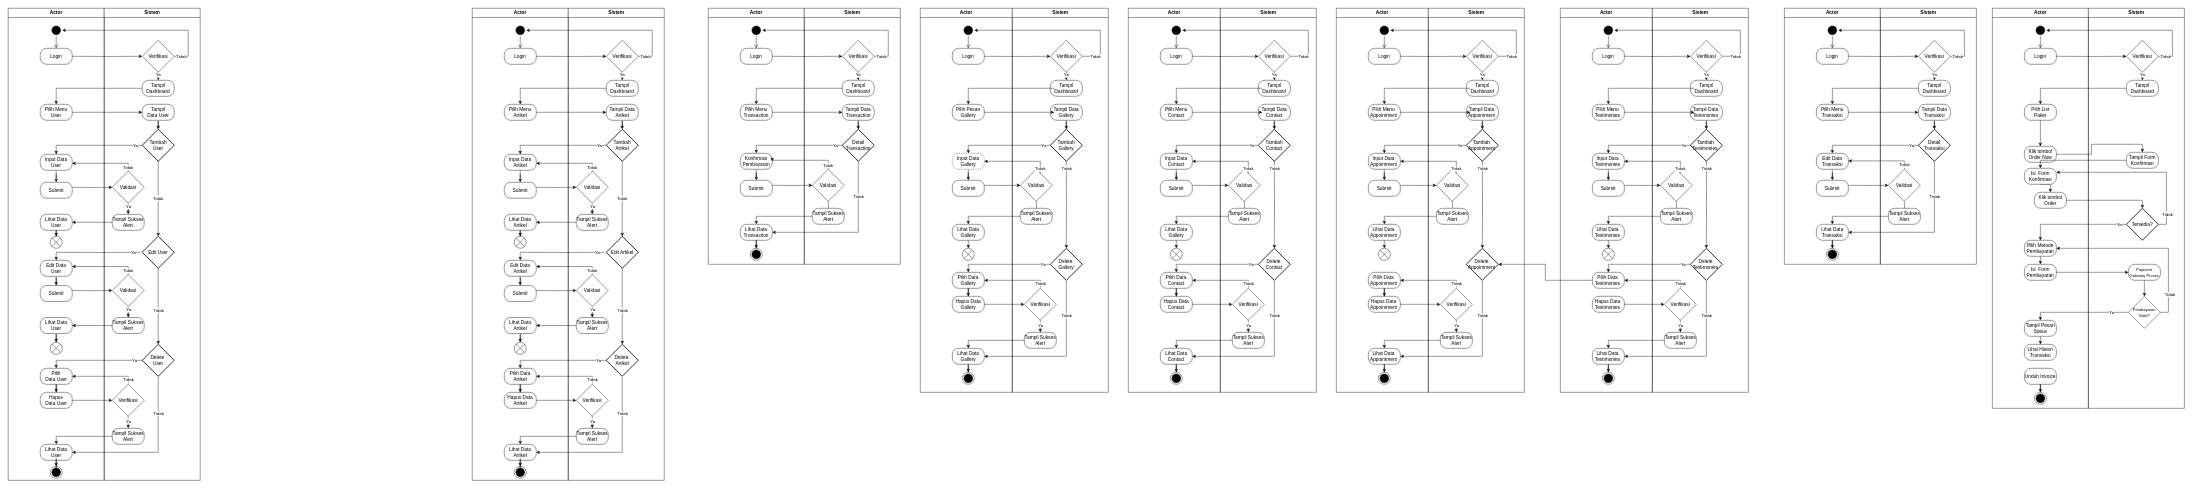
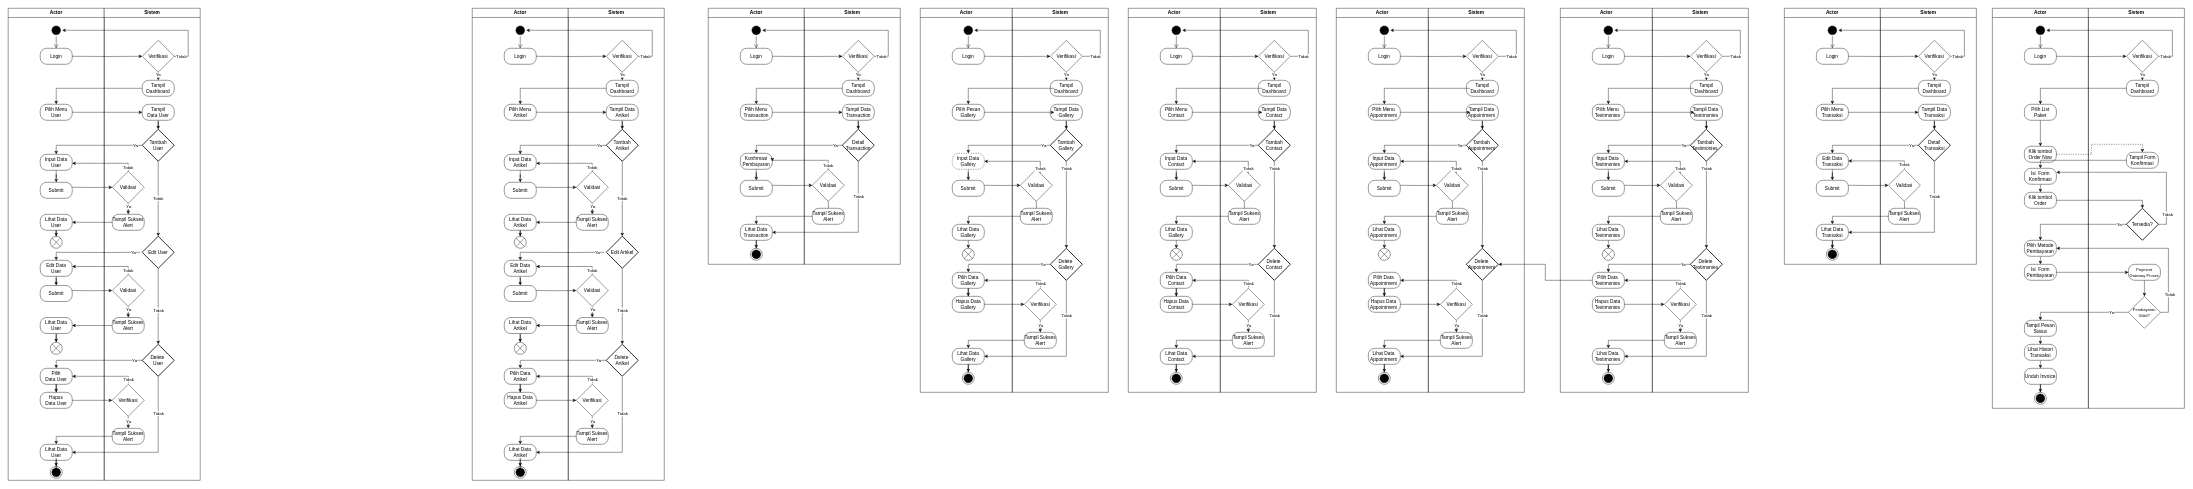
(2096, 144) -> (2096, 144)
(2050, 200) -> (2040, 200)
none -> (2040, 365)
